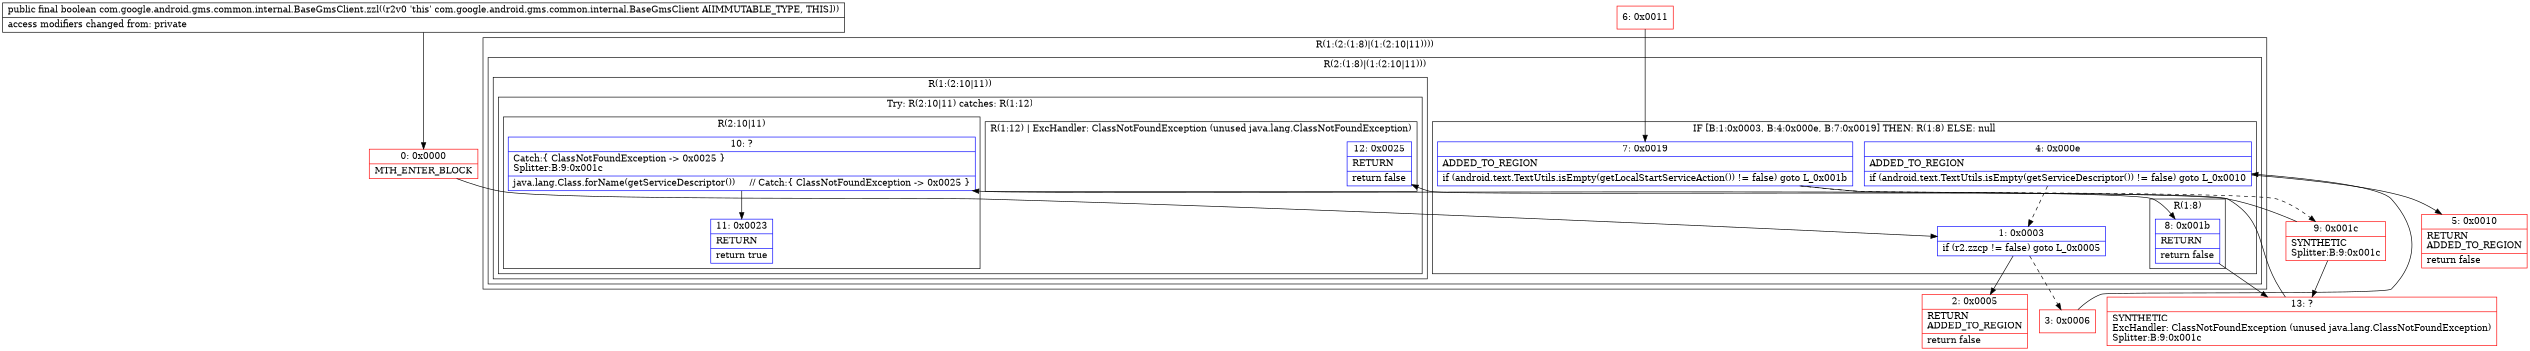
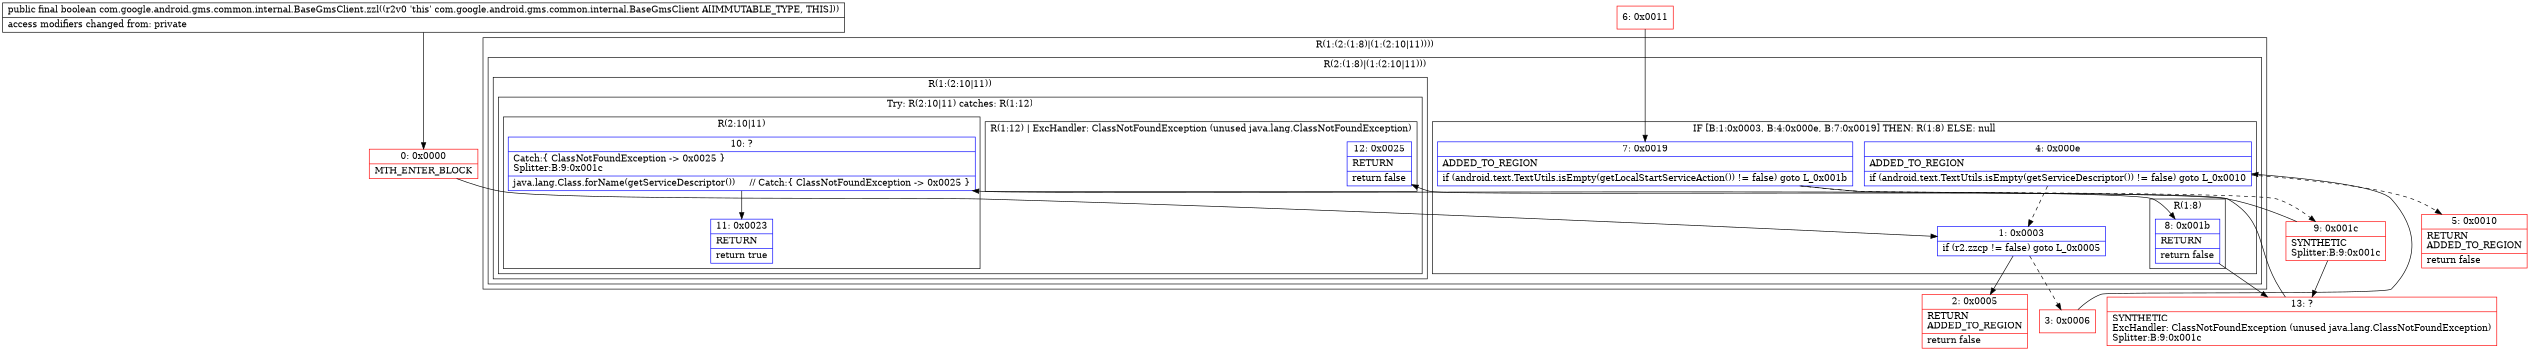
(2392, 193) -> (2392, 193)
